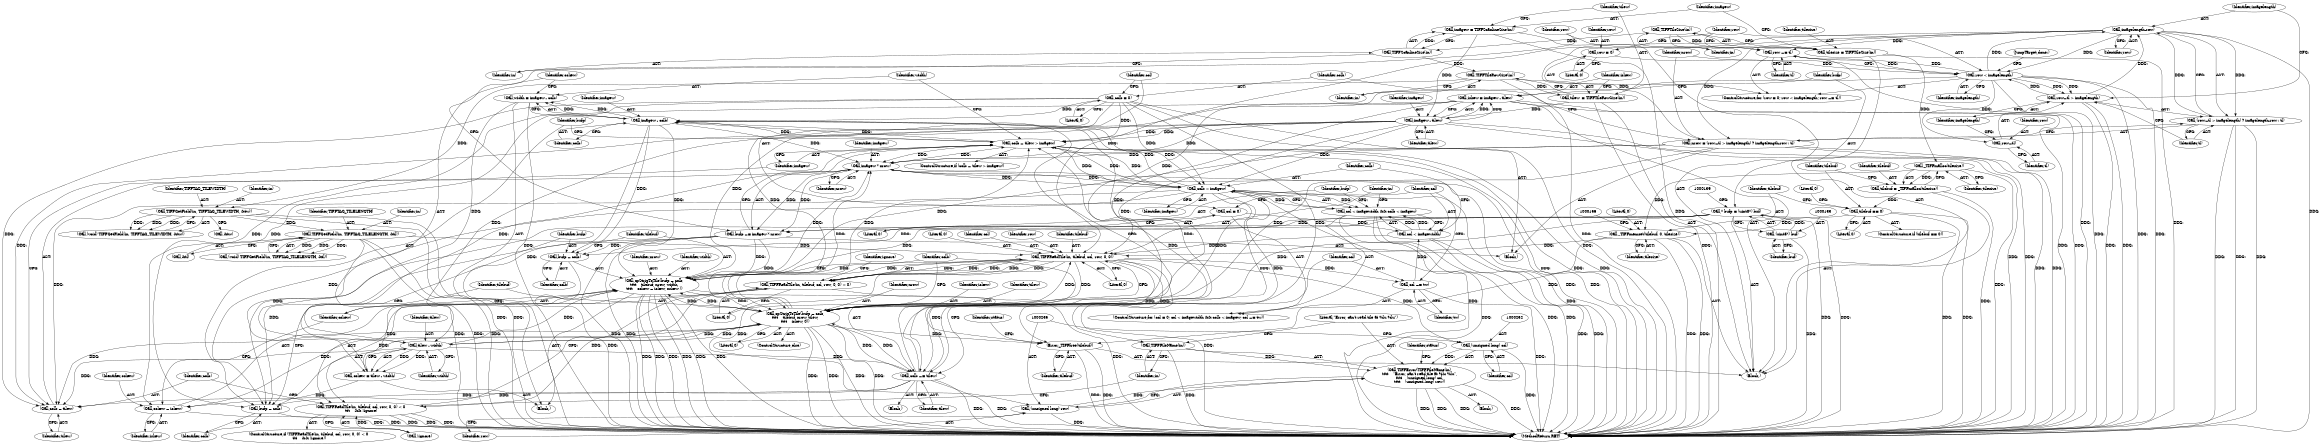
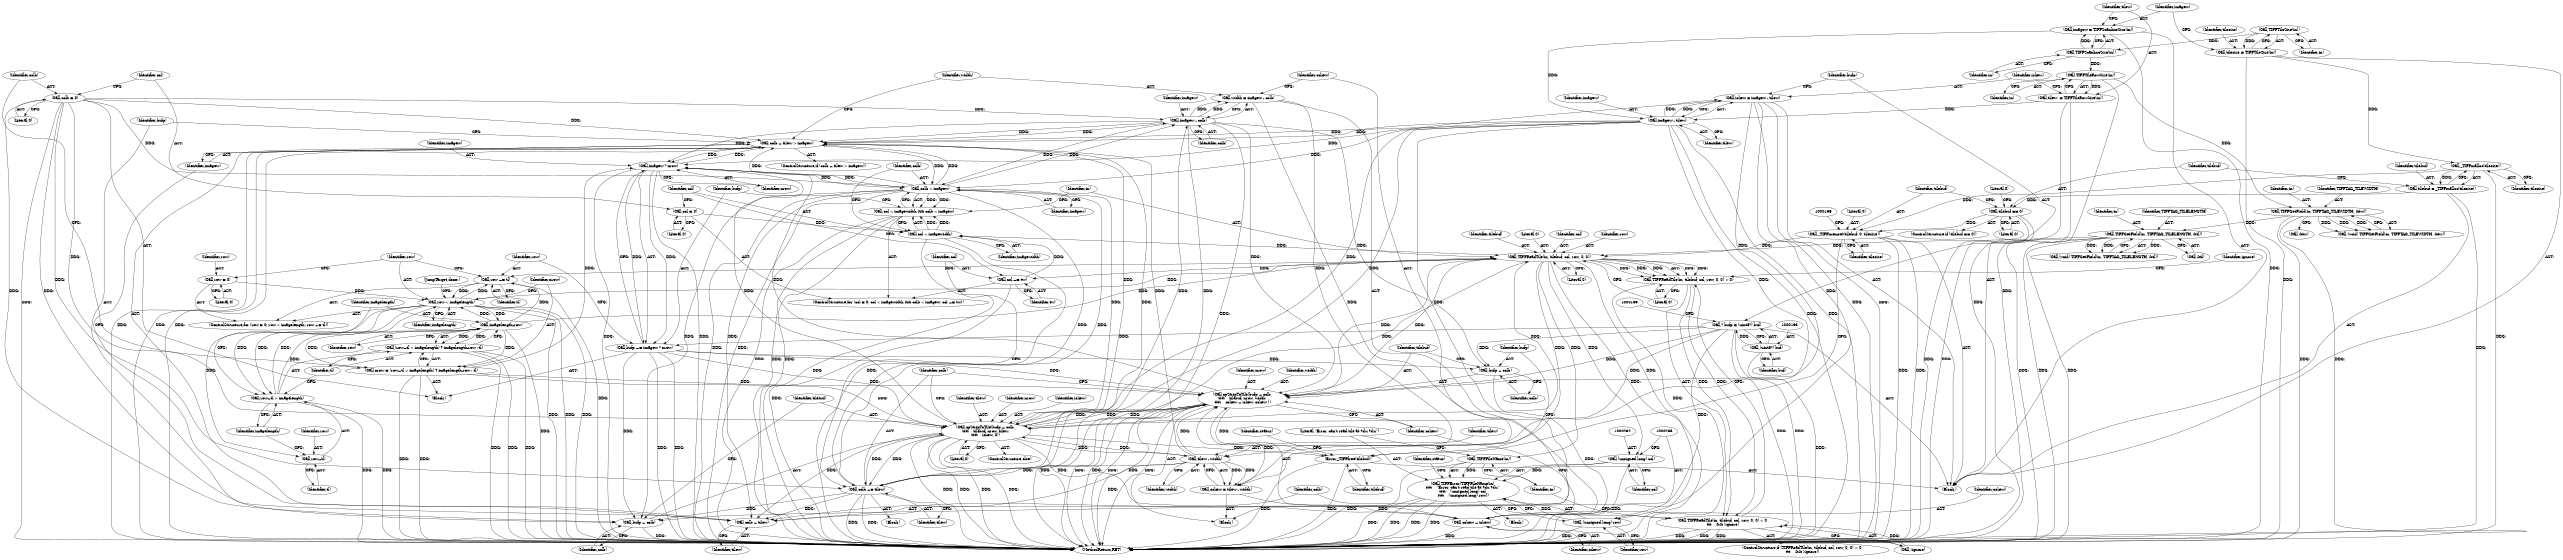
(1133, 234) -> (1184, 291)
none -> (1019, 257)
none -> (1005, 266)
(1554, 285) -> (1843, 337)
